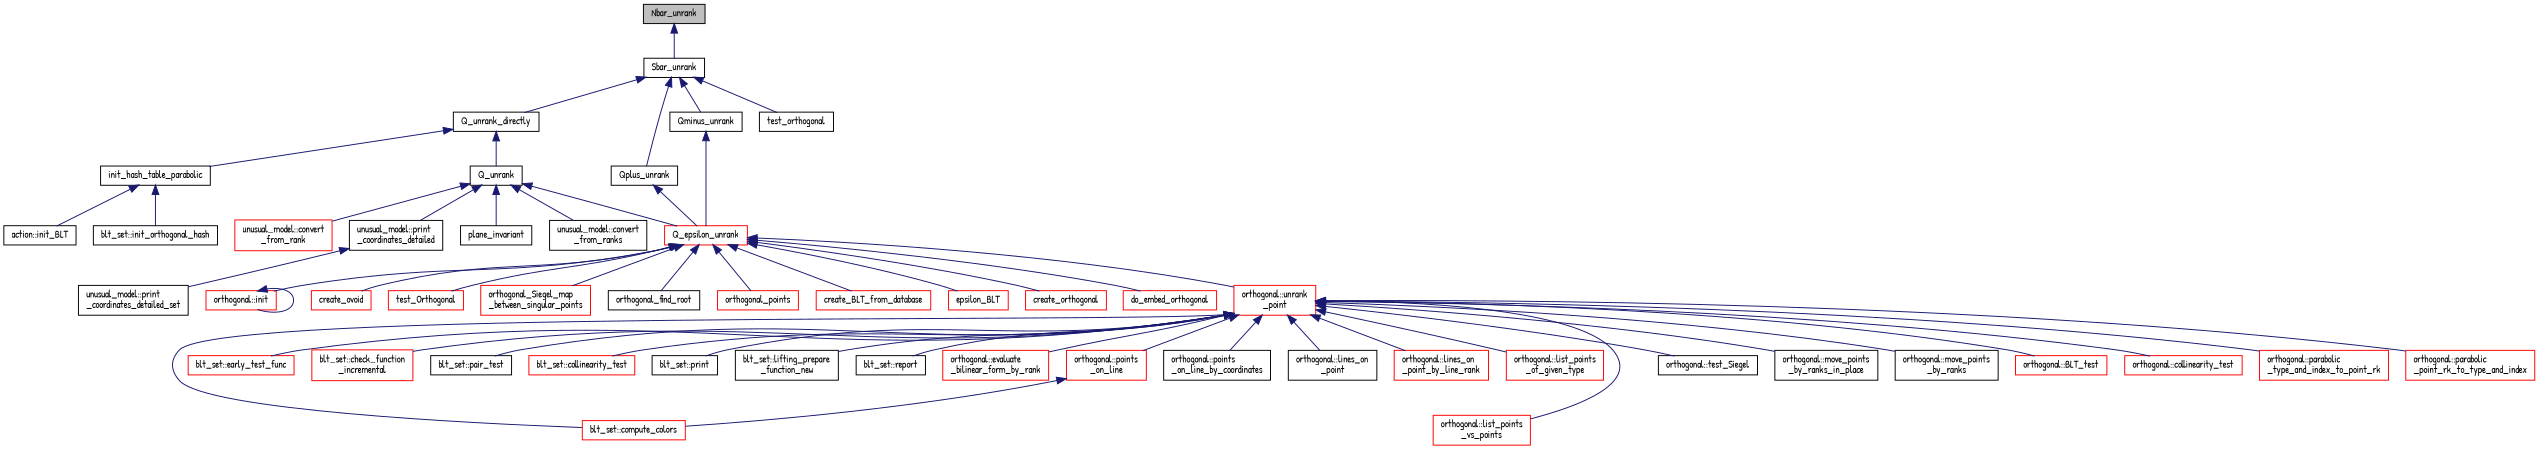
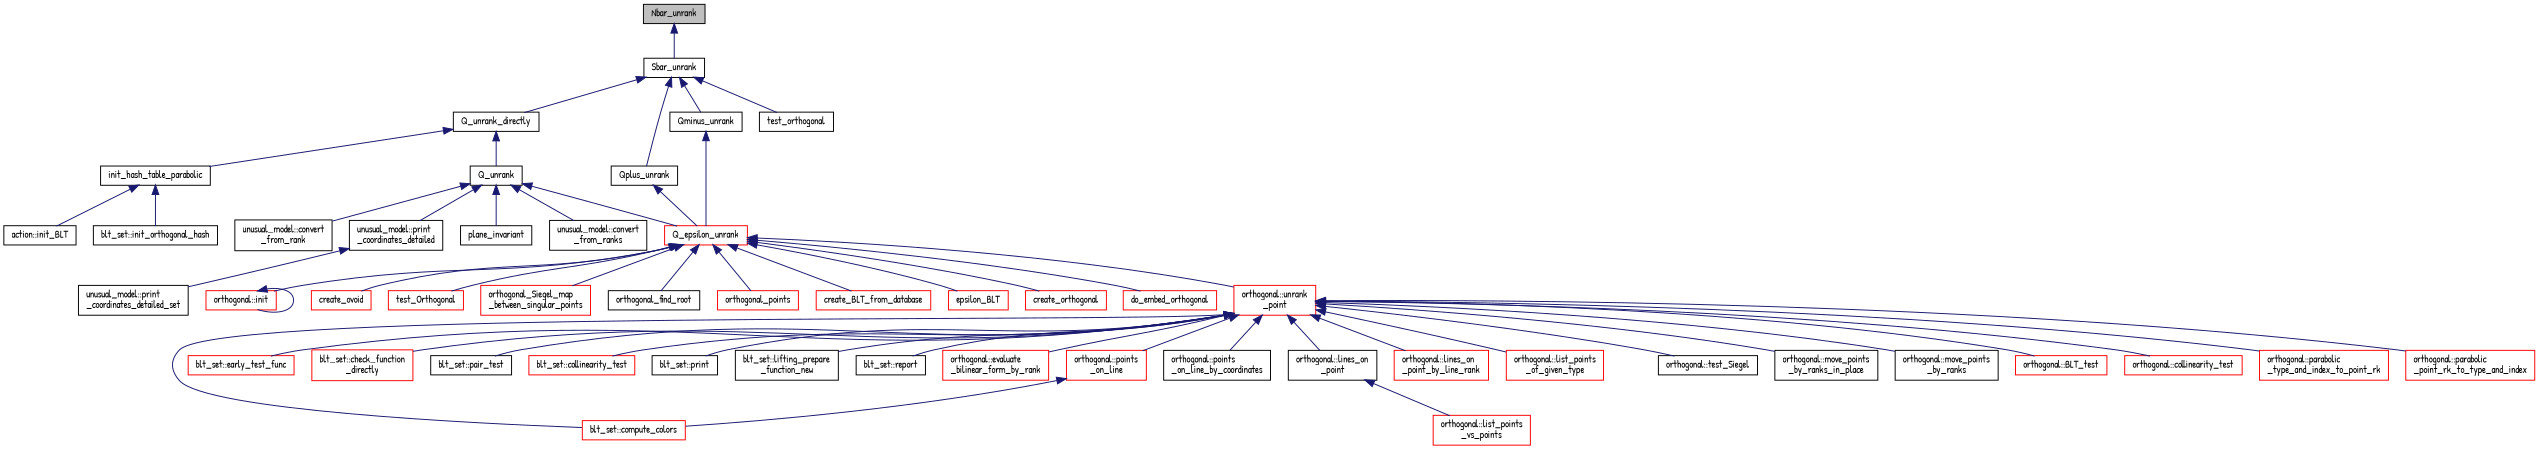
(283, 235) -> (283, 235)
(1586, 333) -> (1412, 400)
(362, 365) -> (362, 365)
